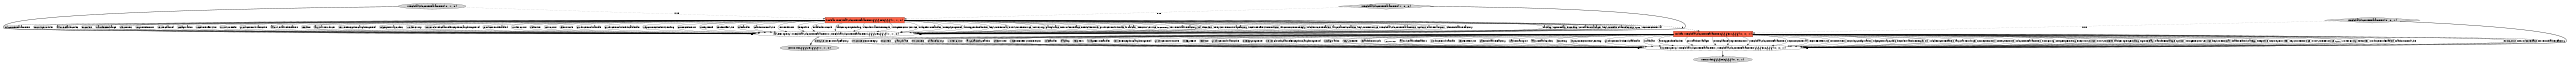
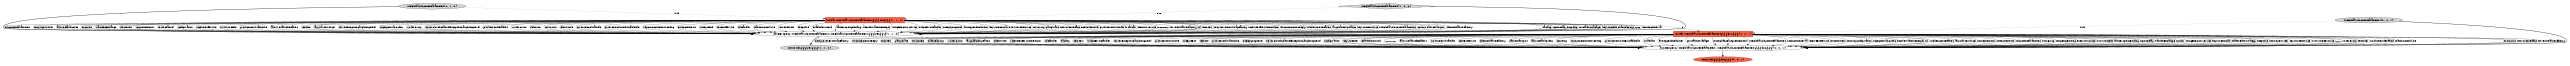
(2372, 20) -> (2369, 20)
(1723, 60) -> (1723, 60)
